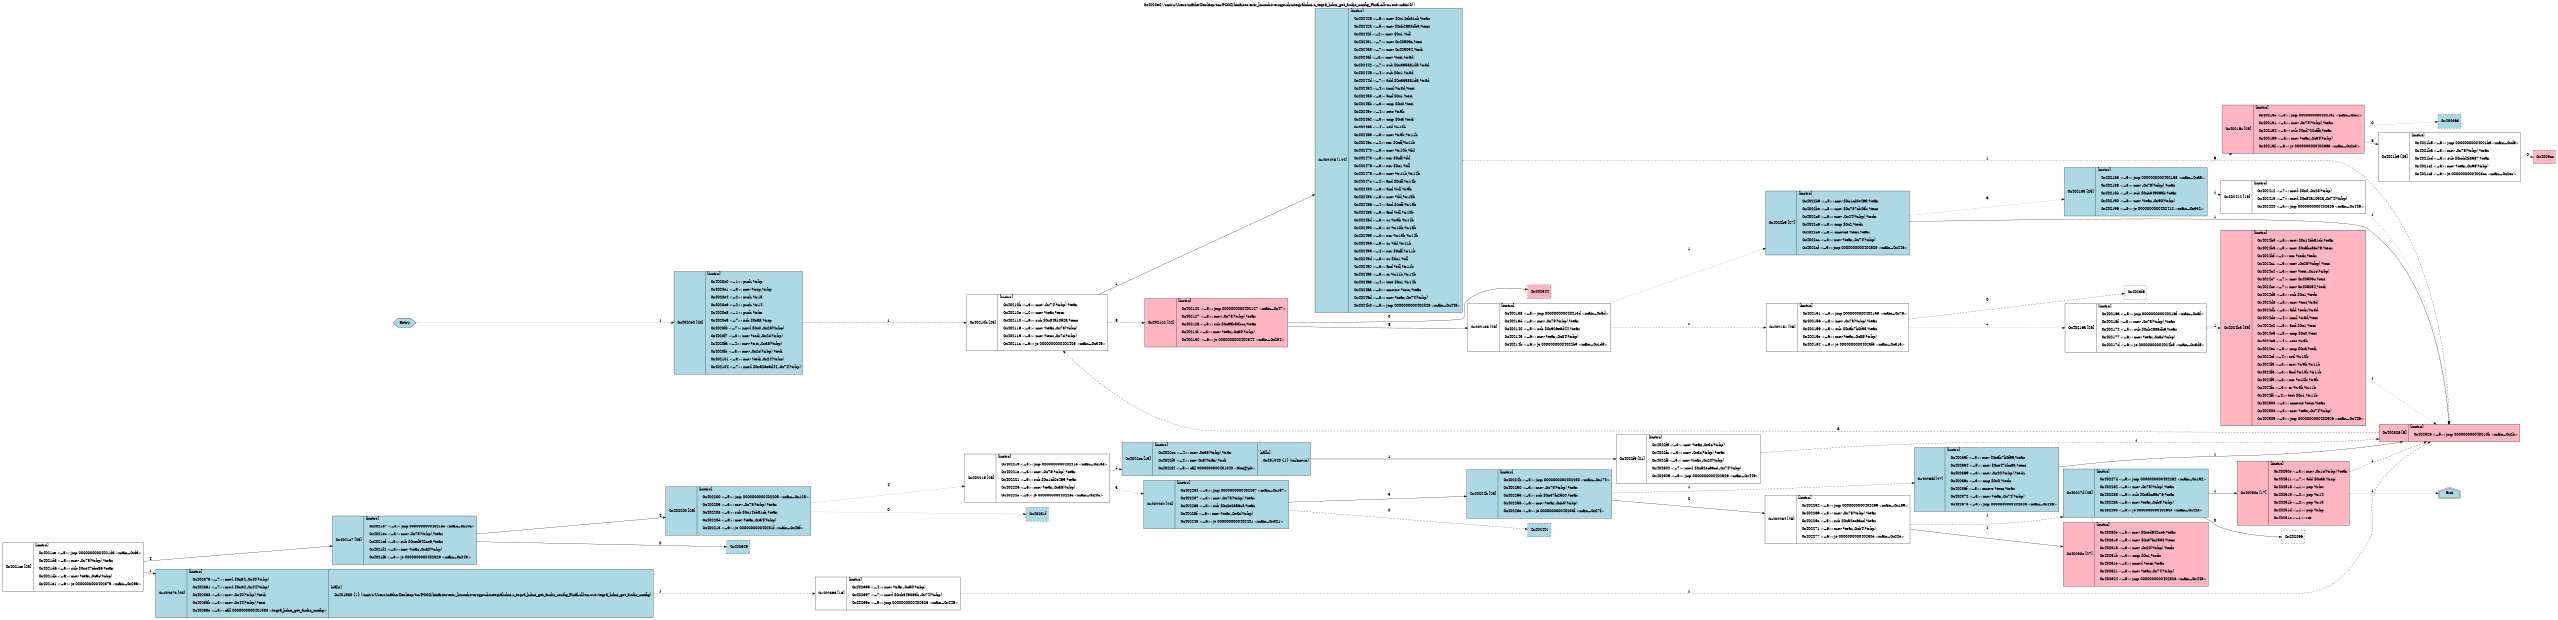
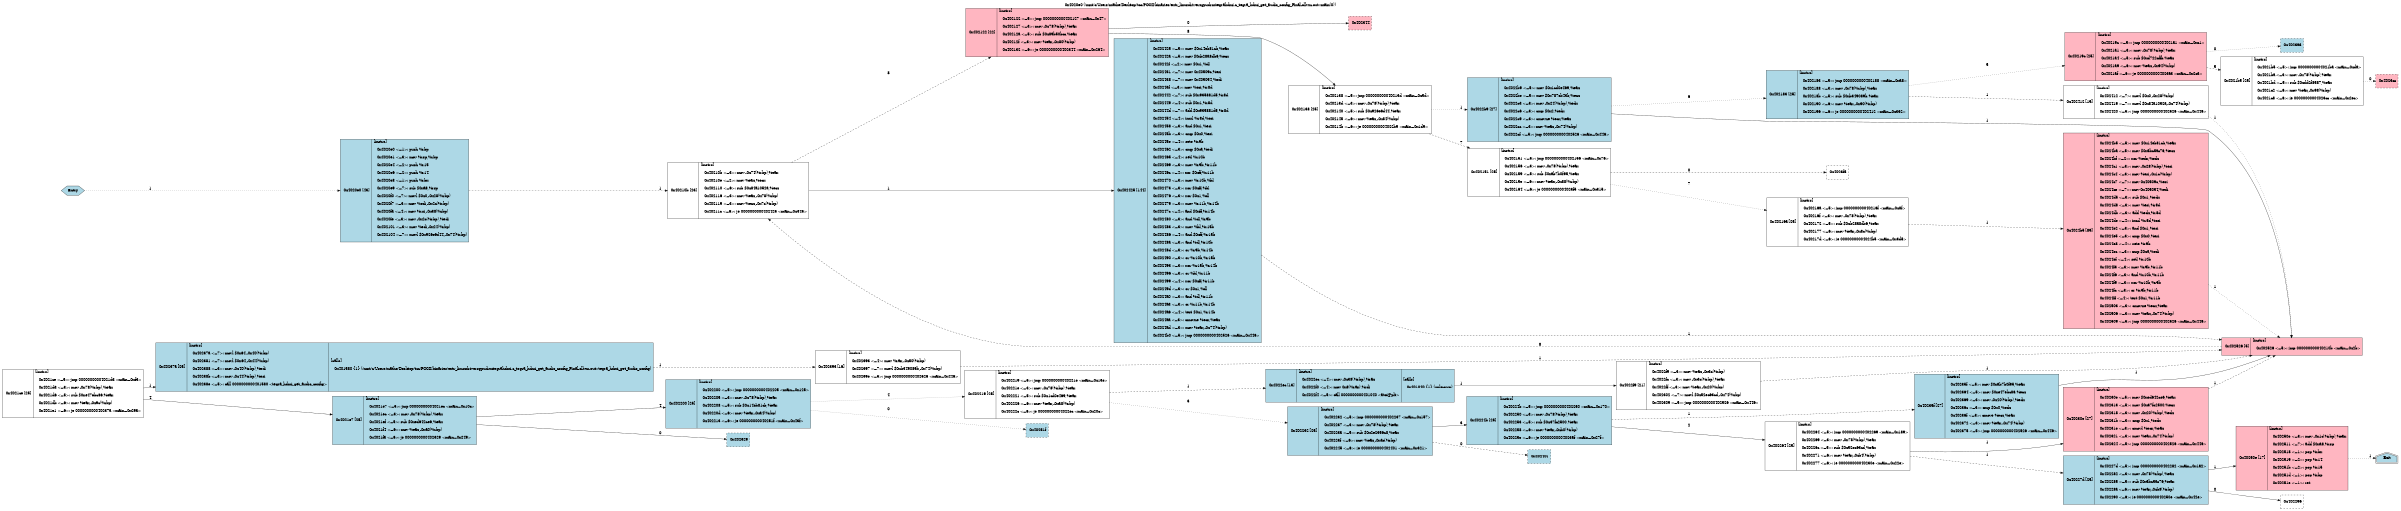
(2213, 194) -> (1985, 98)
(2387, 457) -> (2241, 373)
